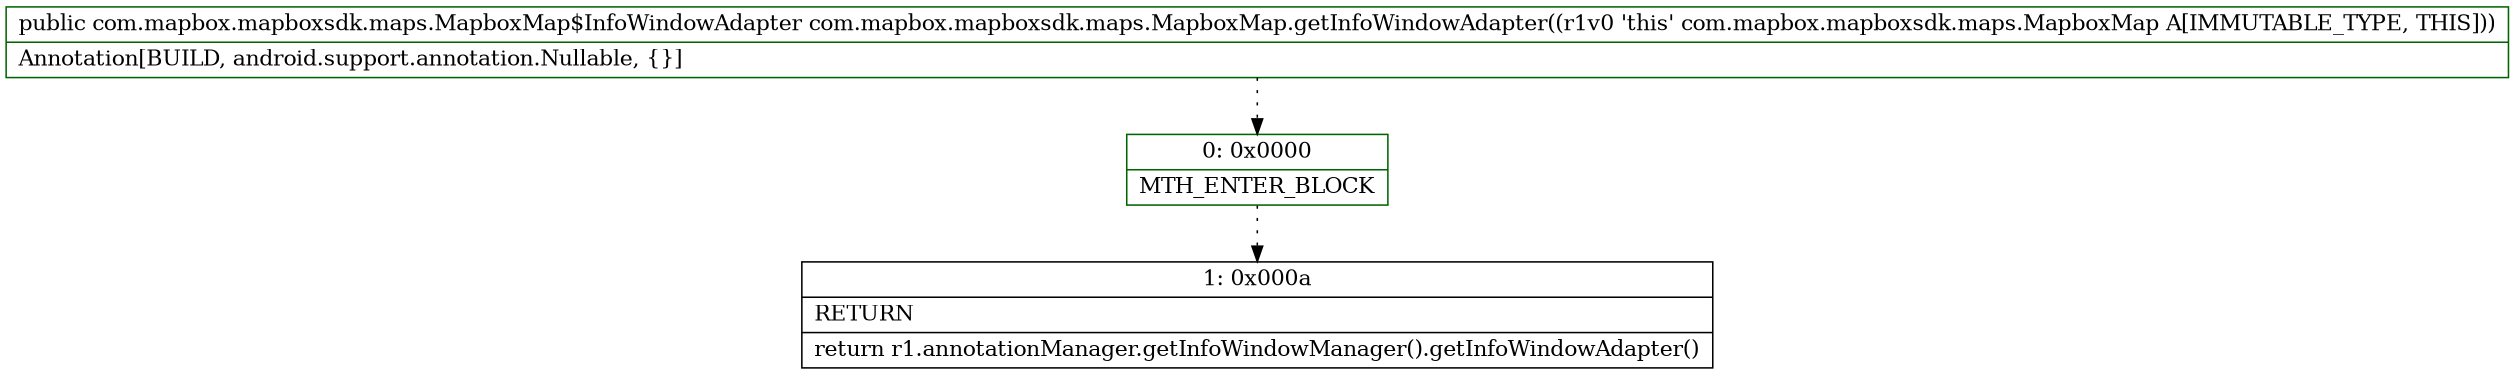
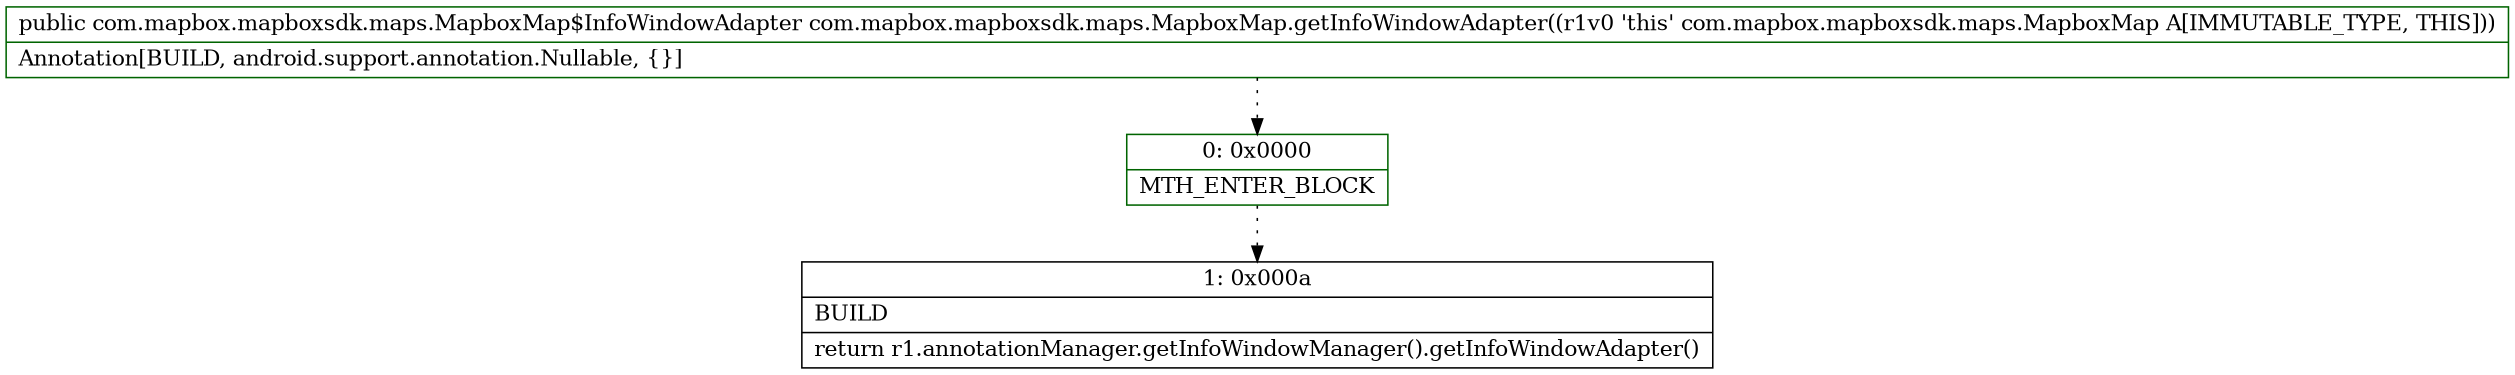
(864, 314) -> (852, 314)
